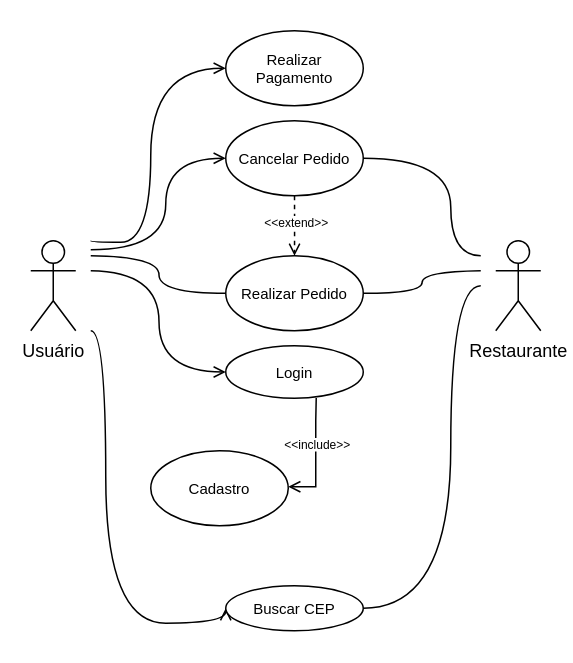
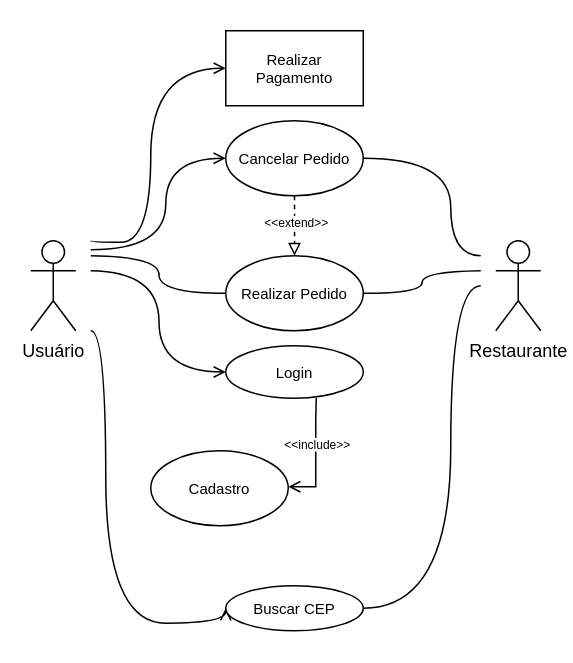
(295, 68) -> (295, 68)
(295, 246) -> (295, 243)
